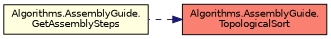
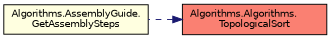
(255, 19) -> (255, 19)
